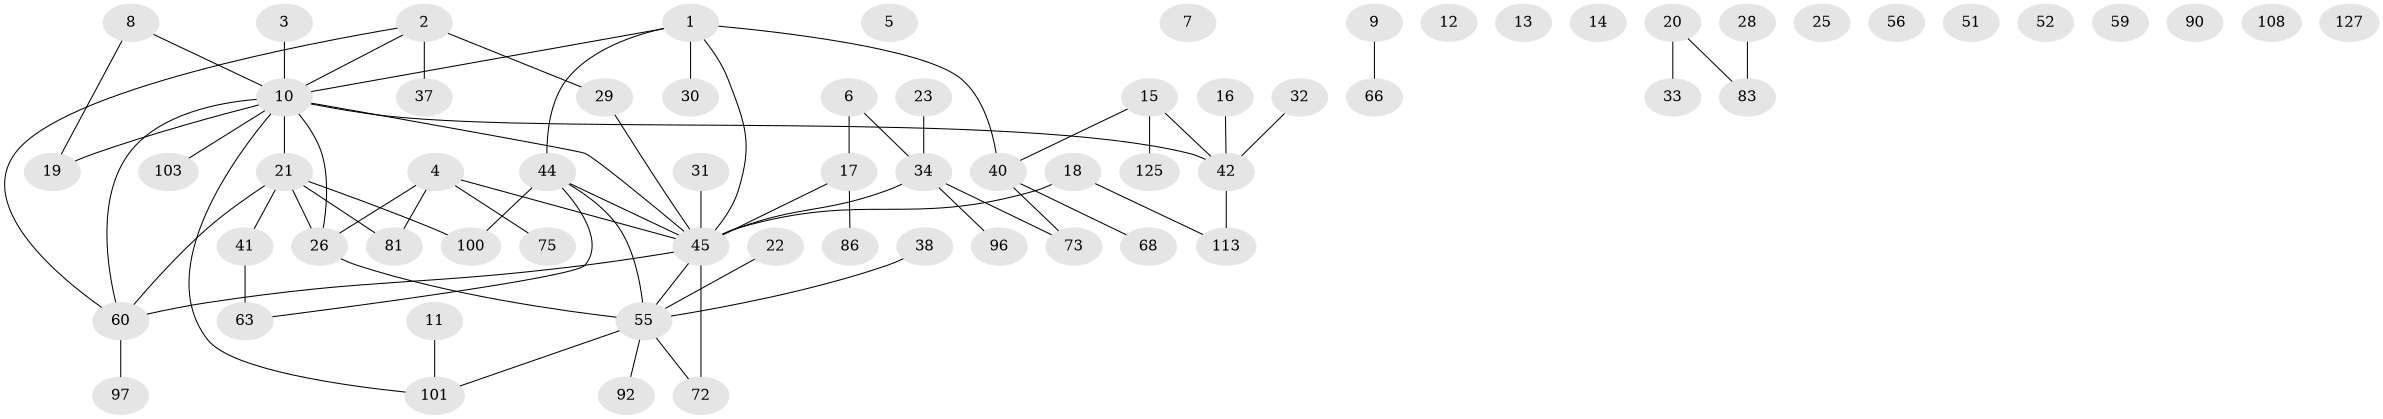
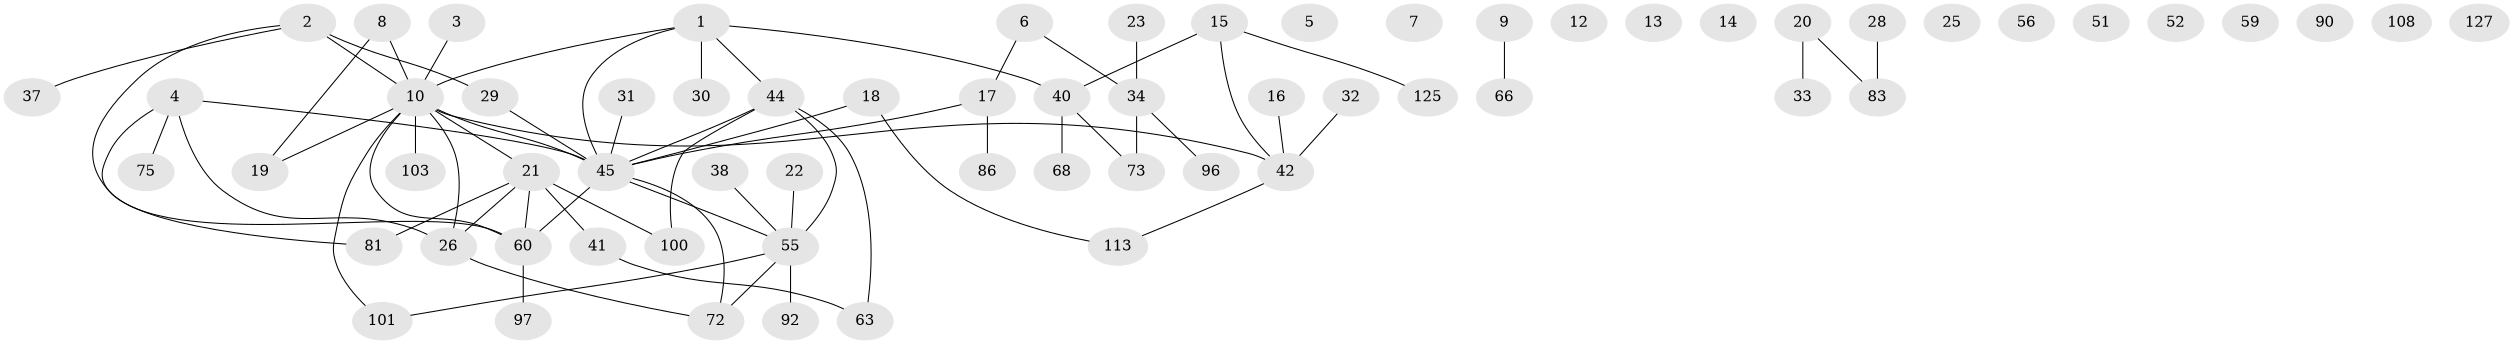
(840, 204) -> none
(477, 295) -> (589, 295)
(435, 321) -> none
